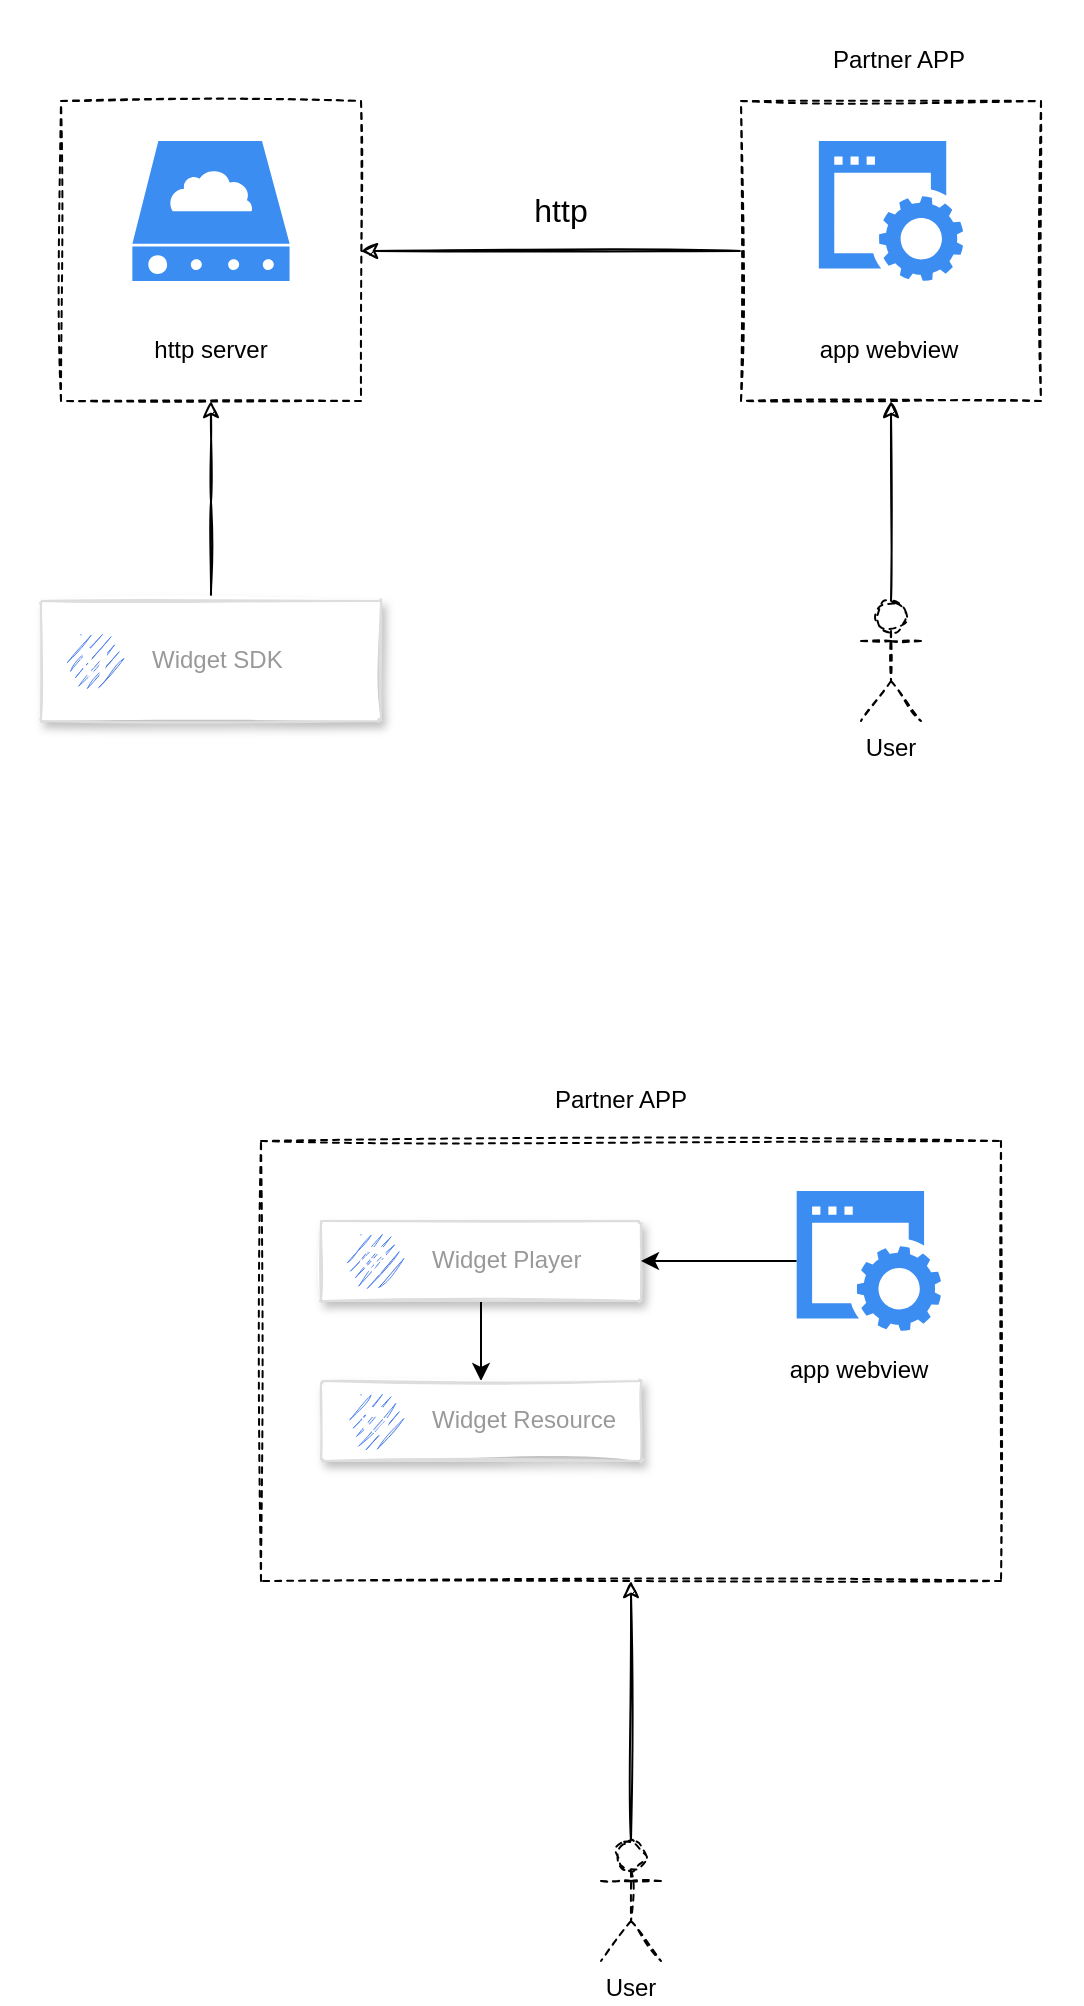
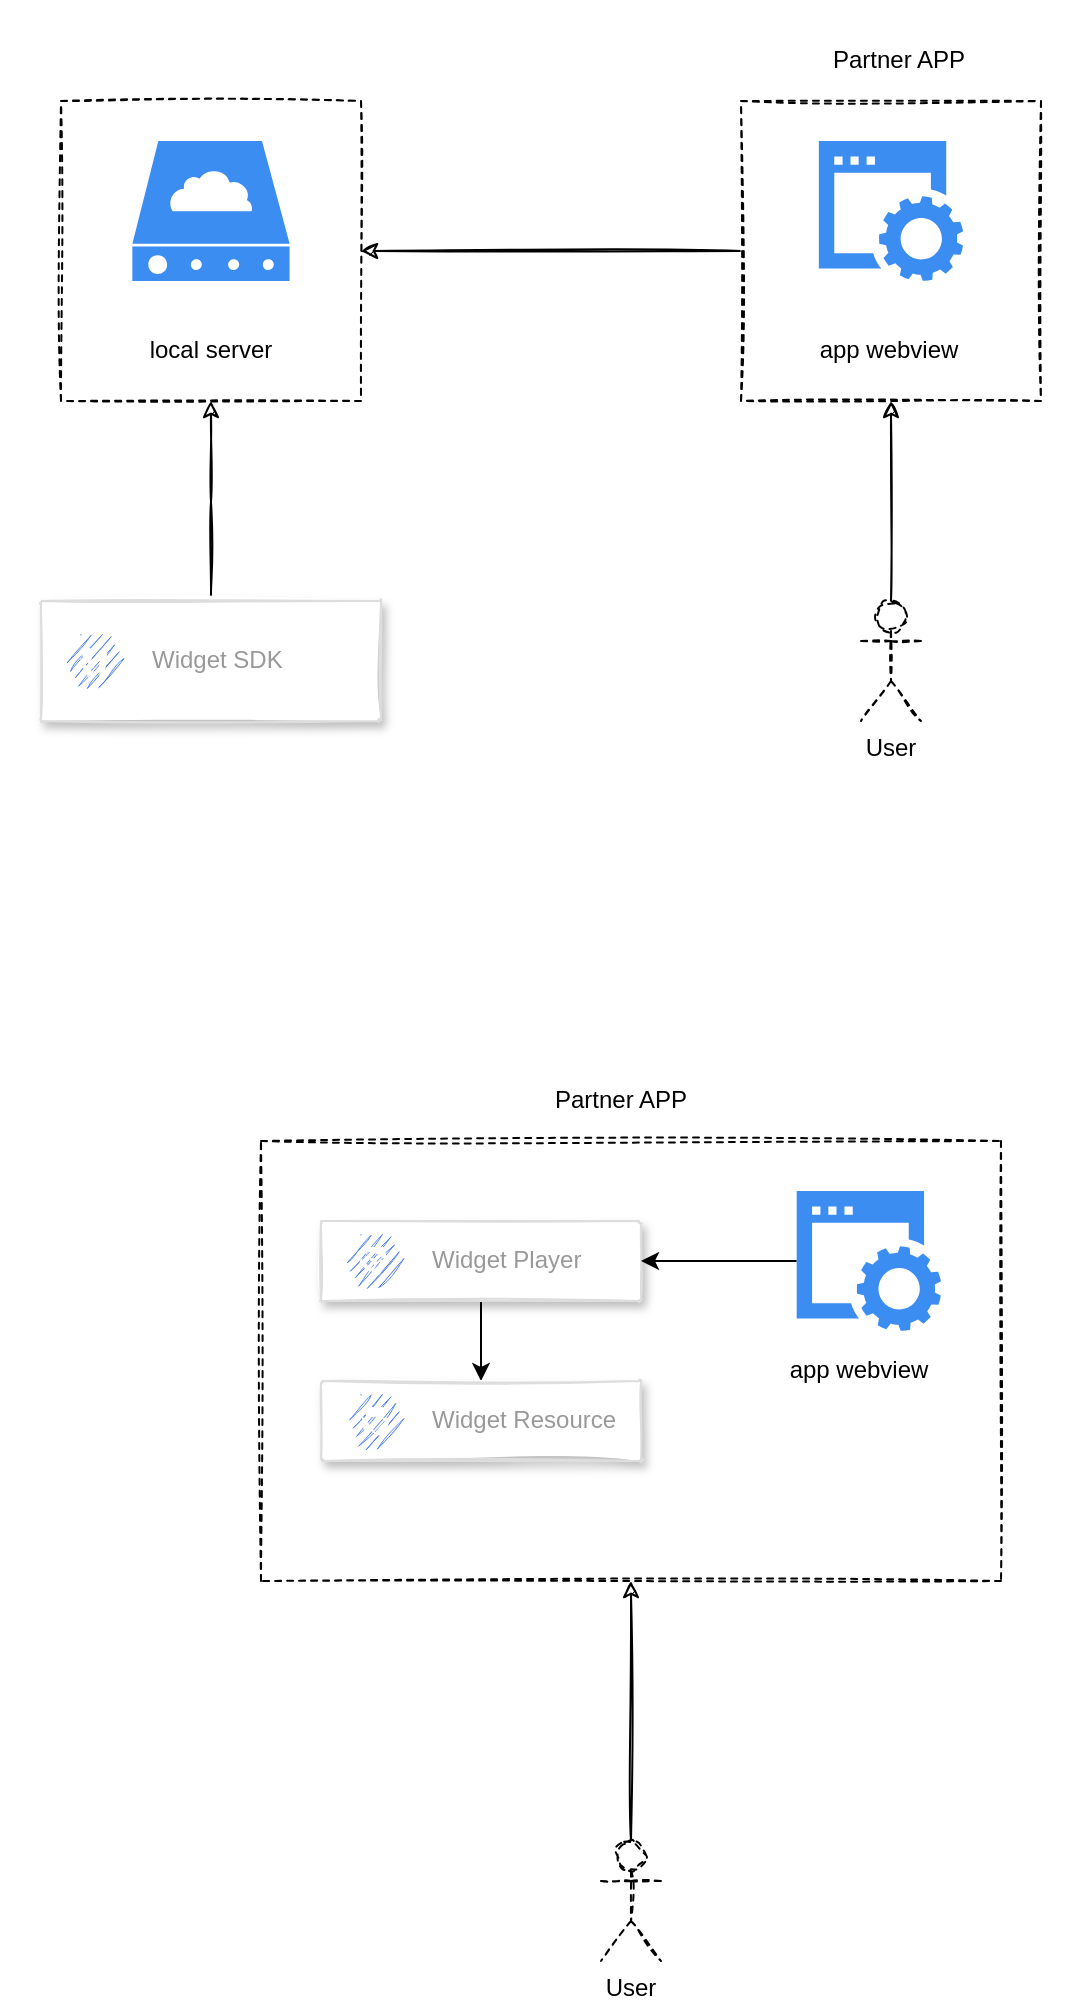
(561, 211) -> none
(212, 351) -> (212, 351)
